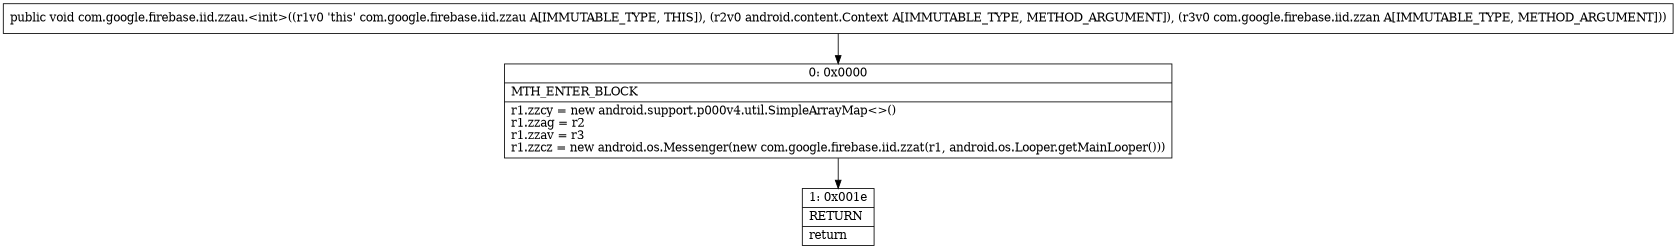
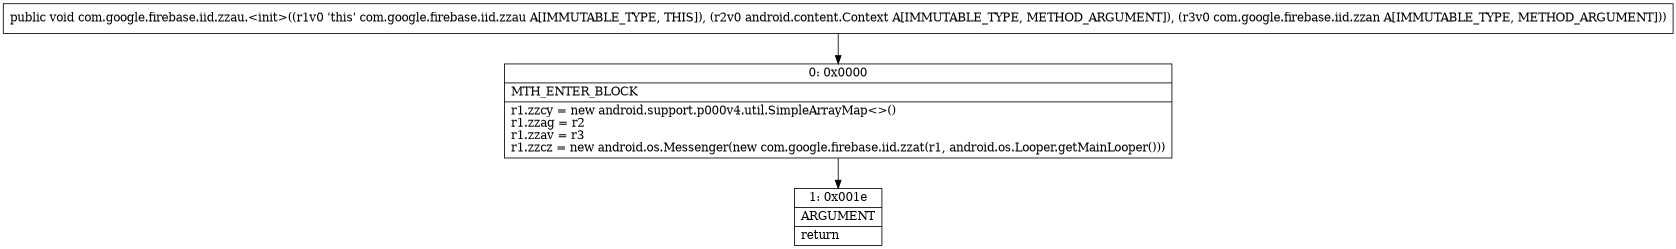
(836, 217) -> (838, 217)
